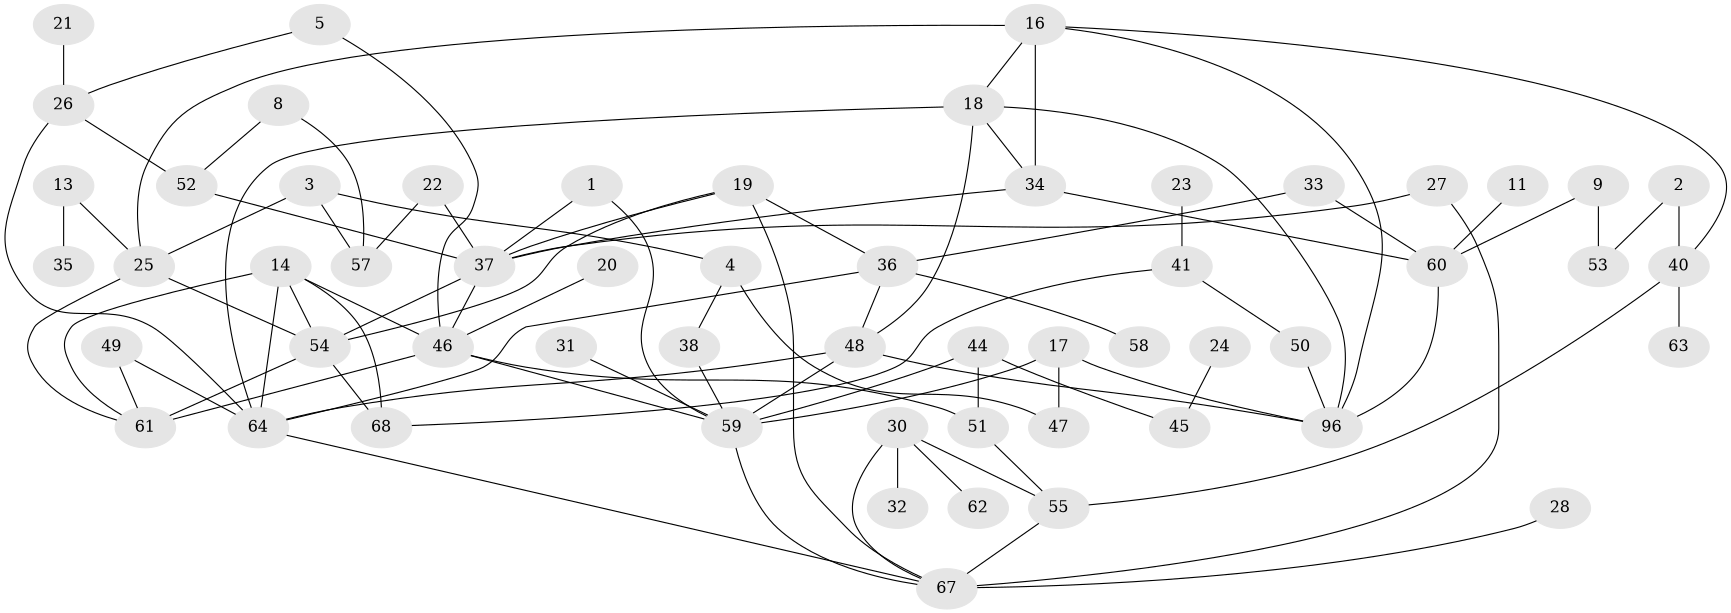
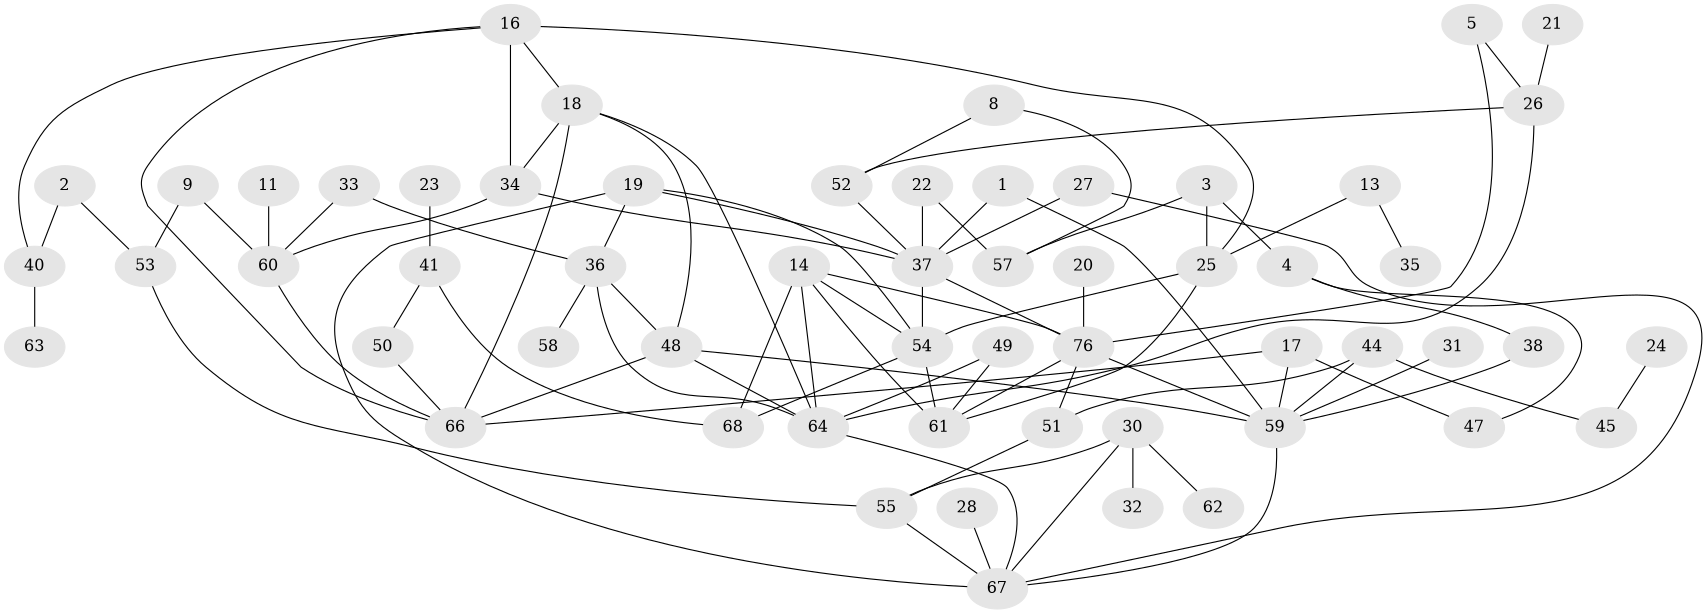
(443, 347) -> (1084, 347)
(1332, 428) -> (456, 428)
(1392, 440) -> (474, 461)
